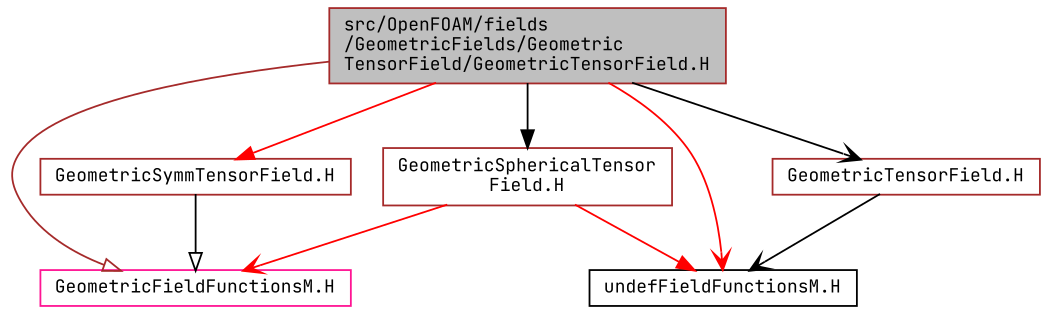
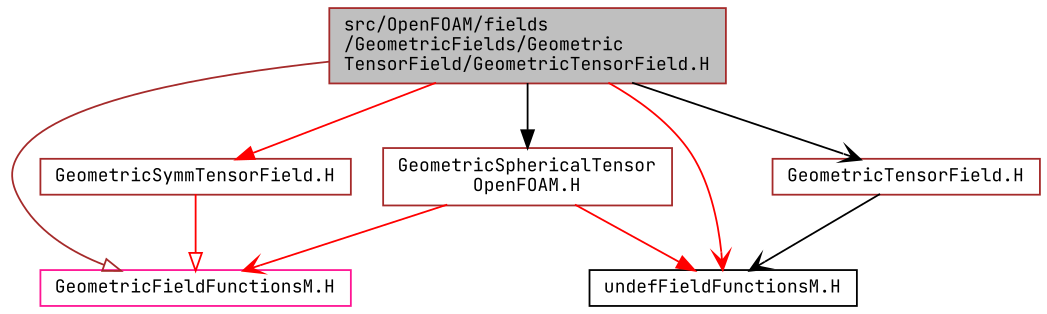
(528, 177) -> (528, 177)
(196, 223) -> (196, 223)
